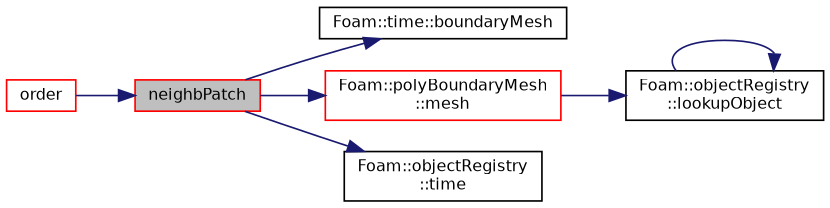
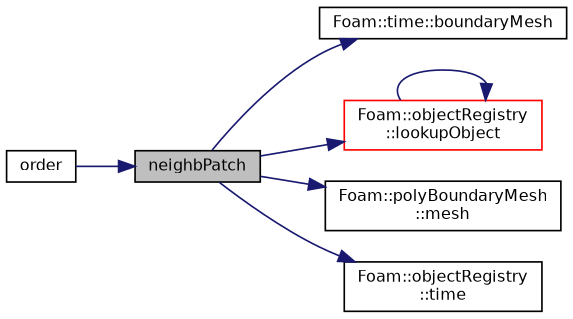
(41, 96) -> (41, 166)
(198, 96) -> (198, 166)
(443, 96) -> (443, 206)
(585, 96) -> (294, 150)
(725, 96) -> (443, 125)
